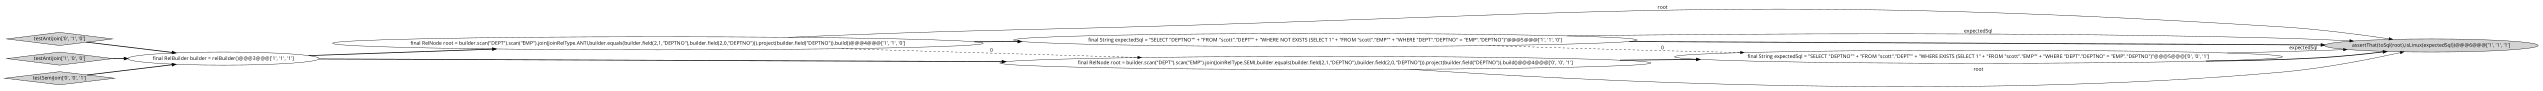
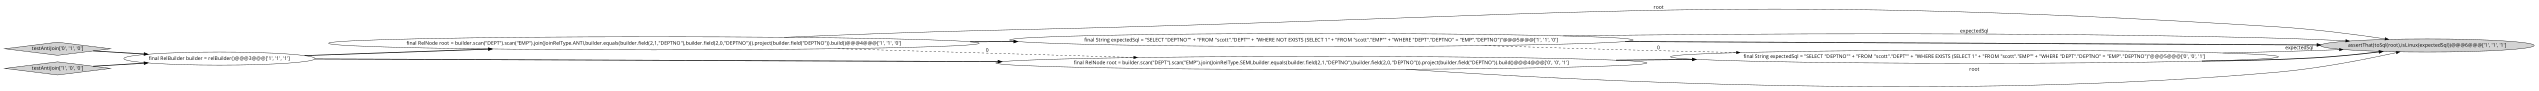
(60, 78) -> none
